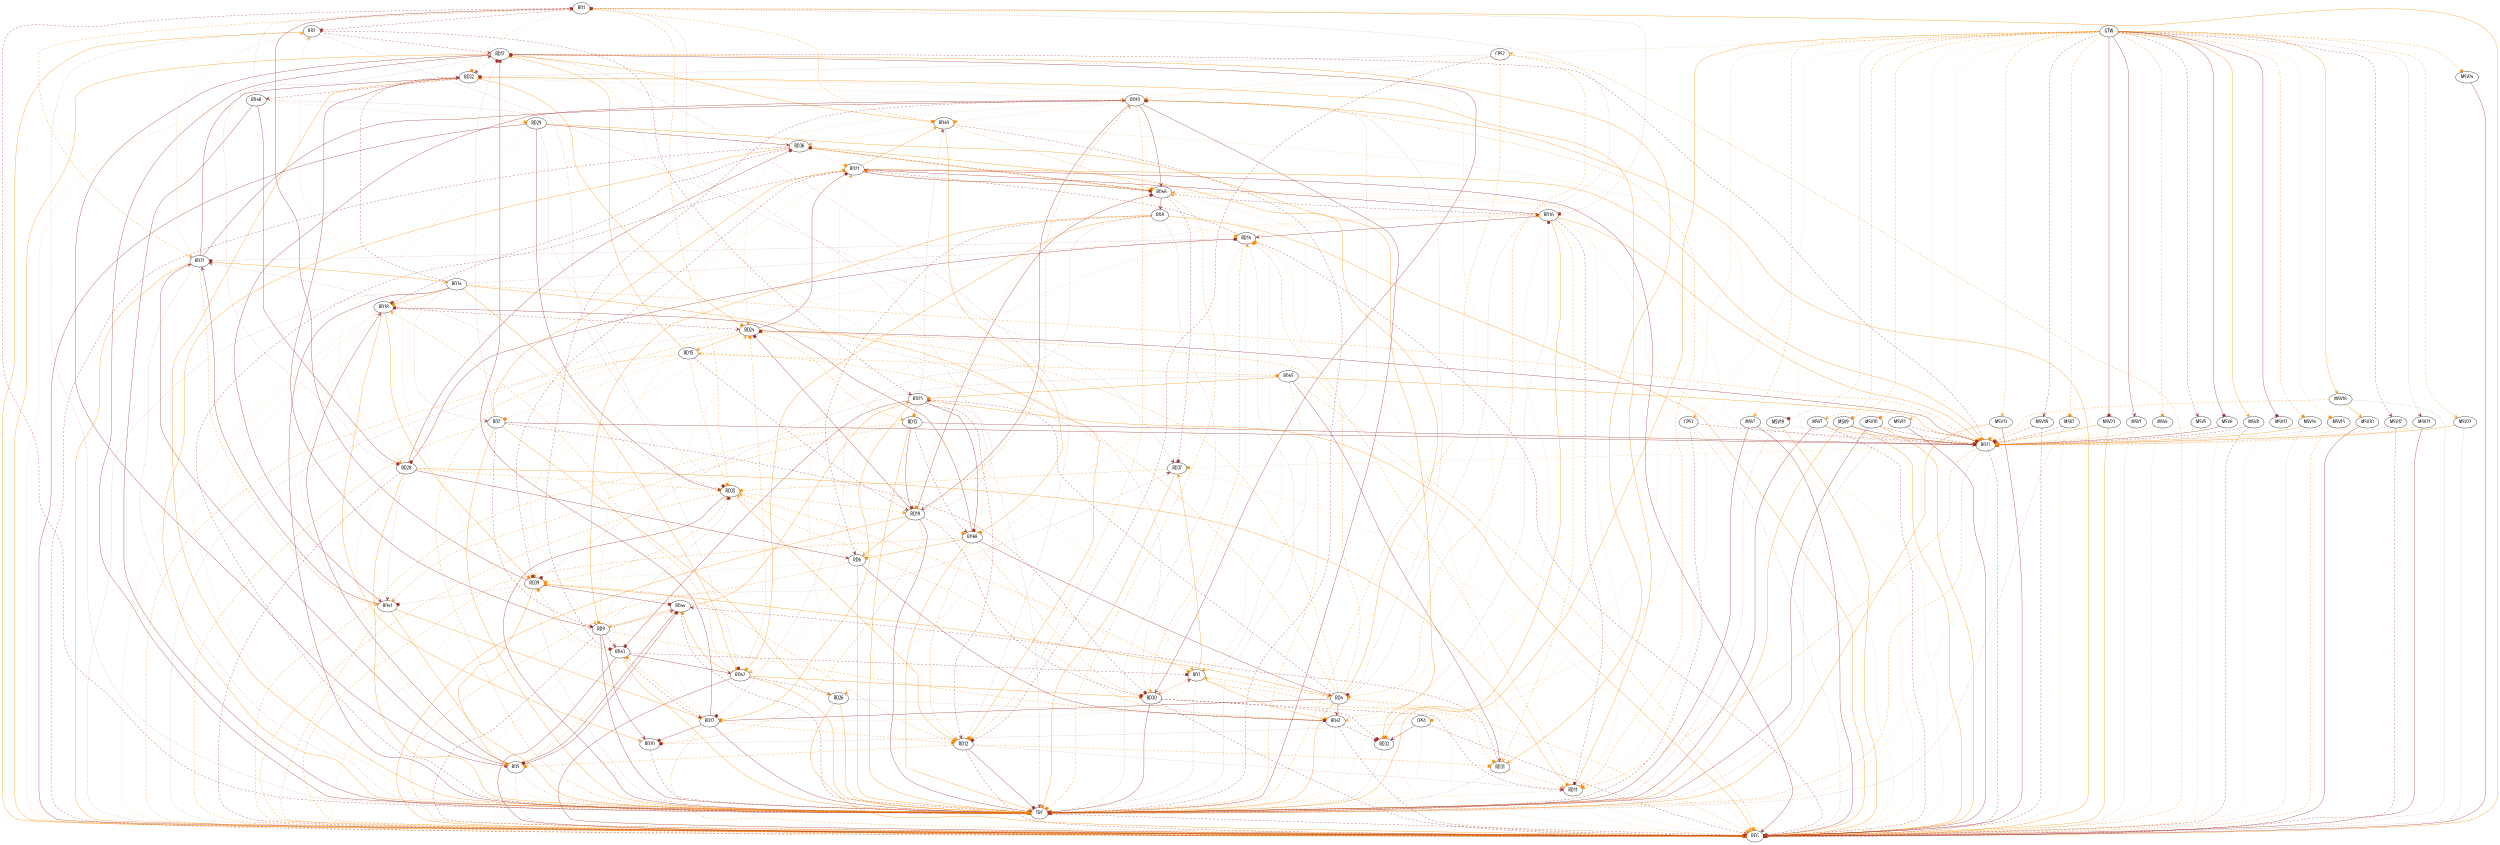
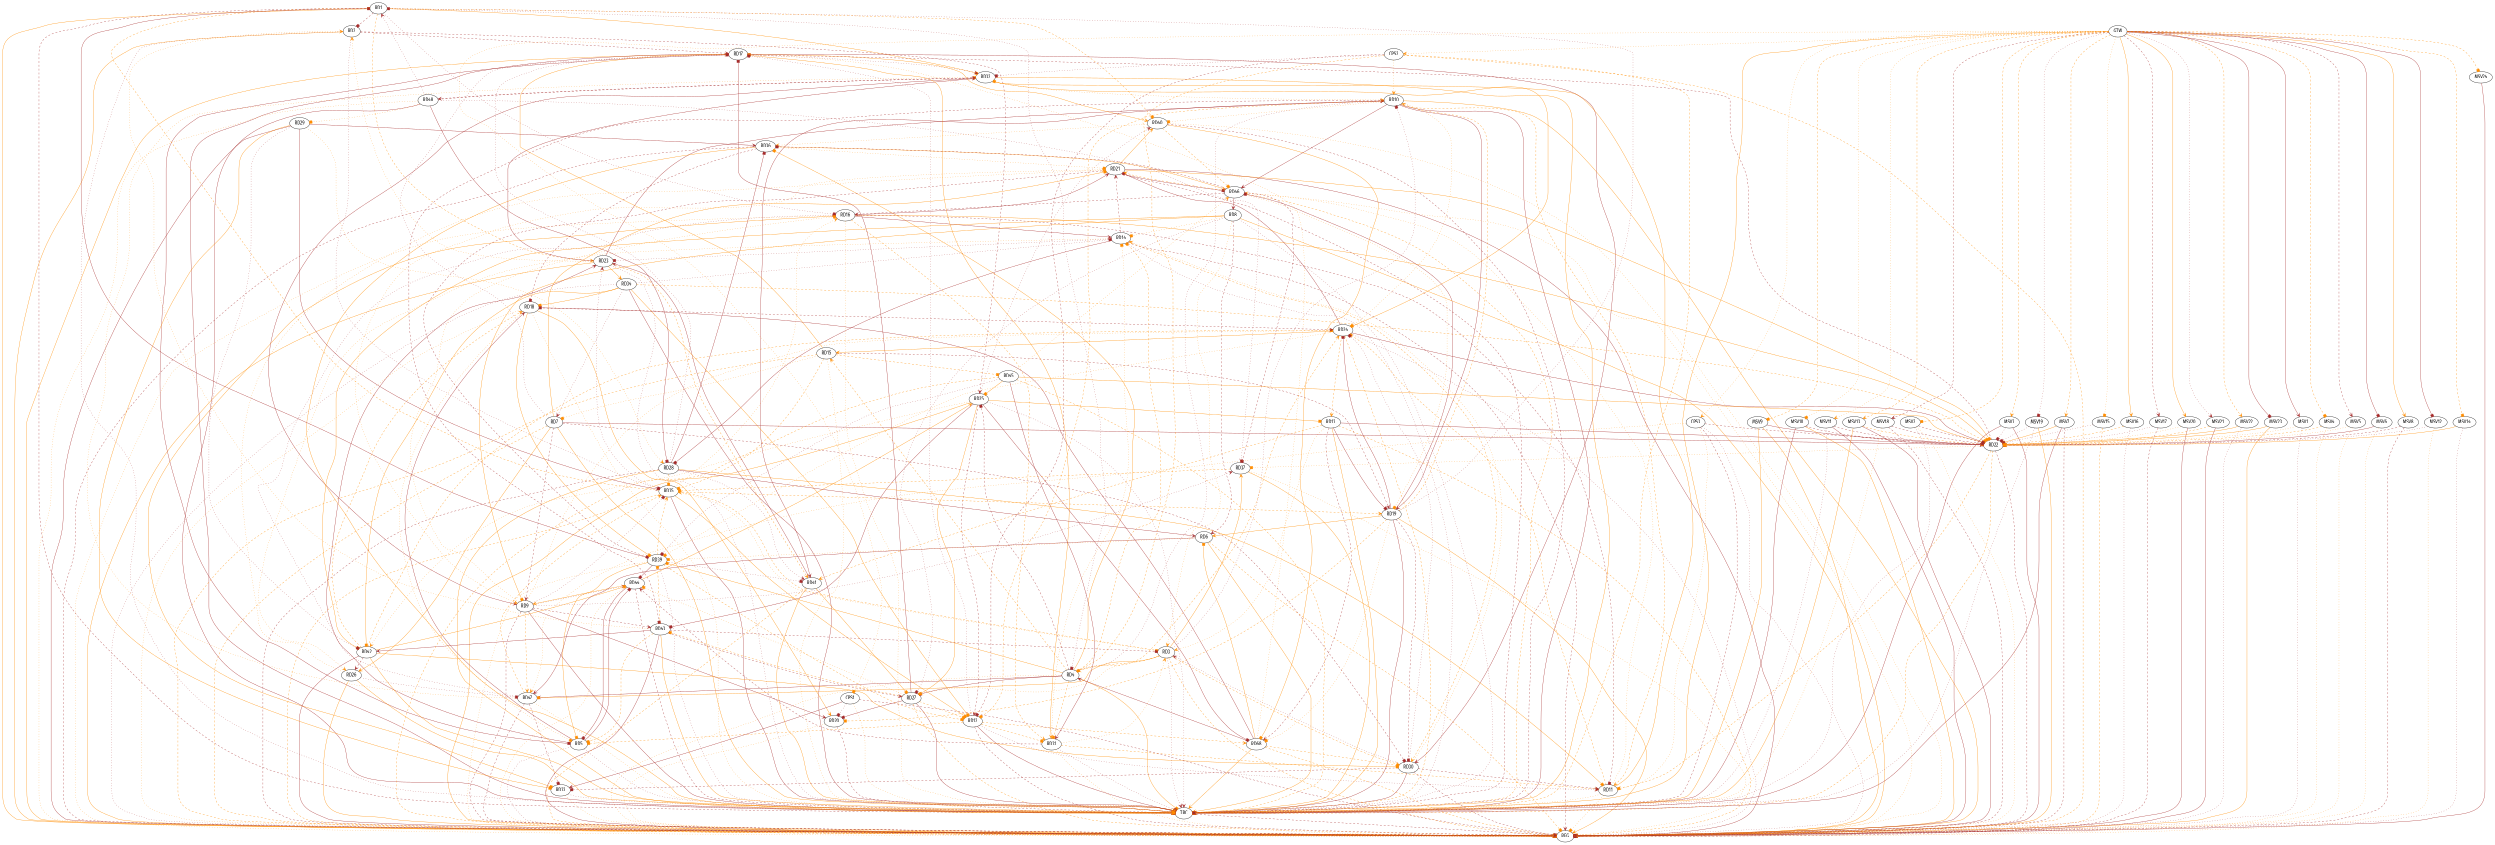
(517, 30) -> (682, 27)
(360, 173) -> (705, 86)
(2353, 410) -> (2173, 213)
(932, 641) -> (1106, 732)
